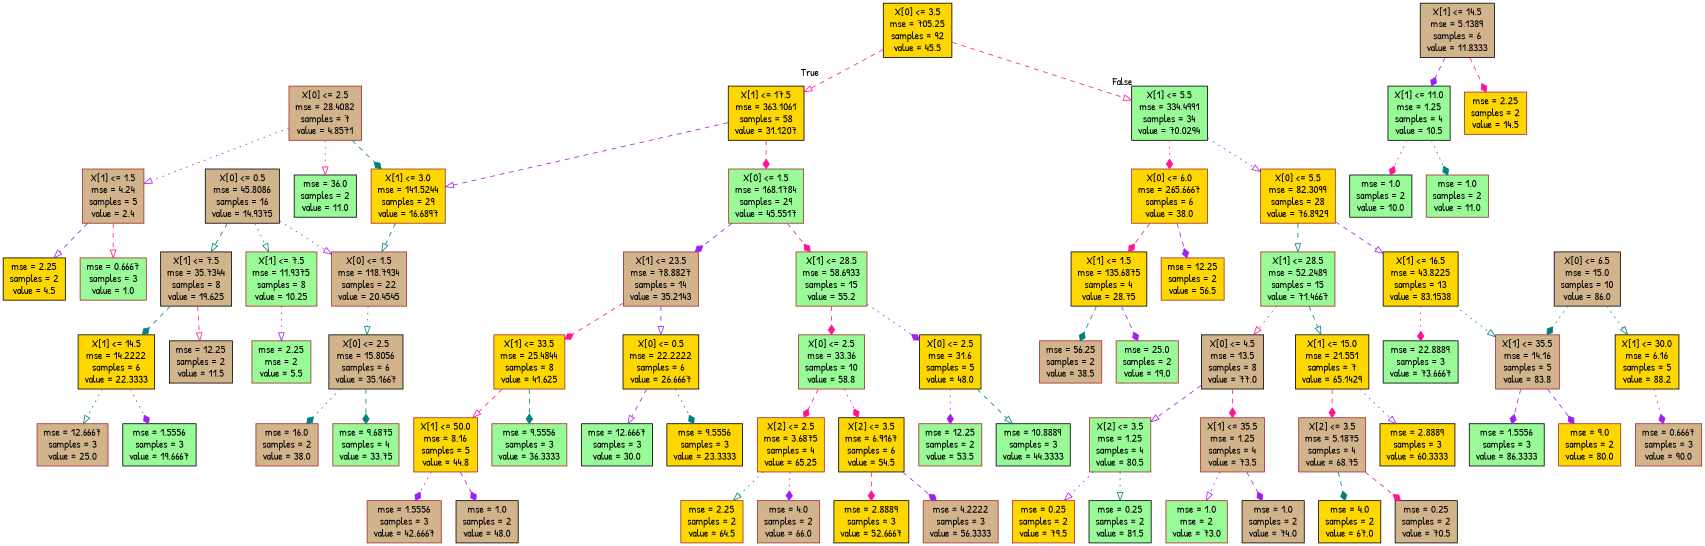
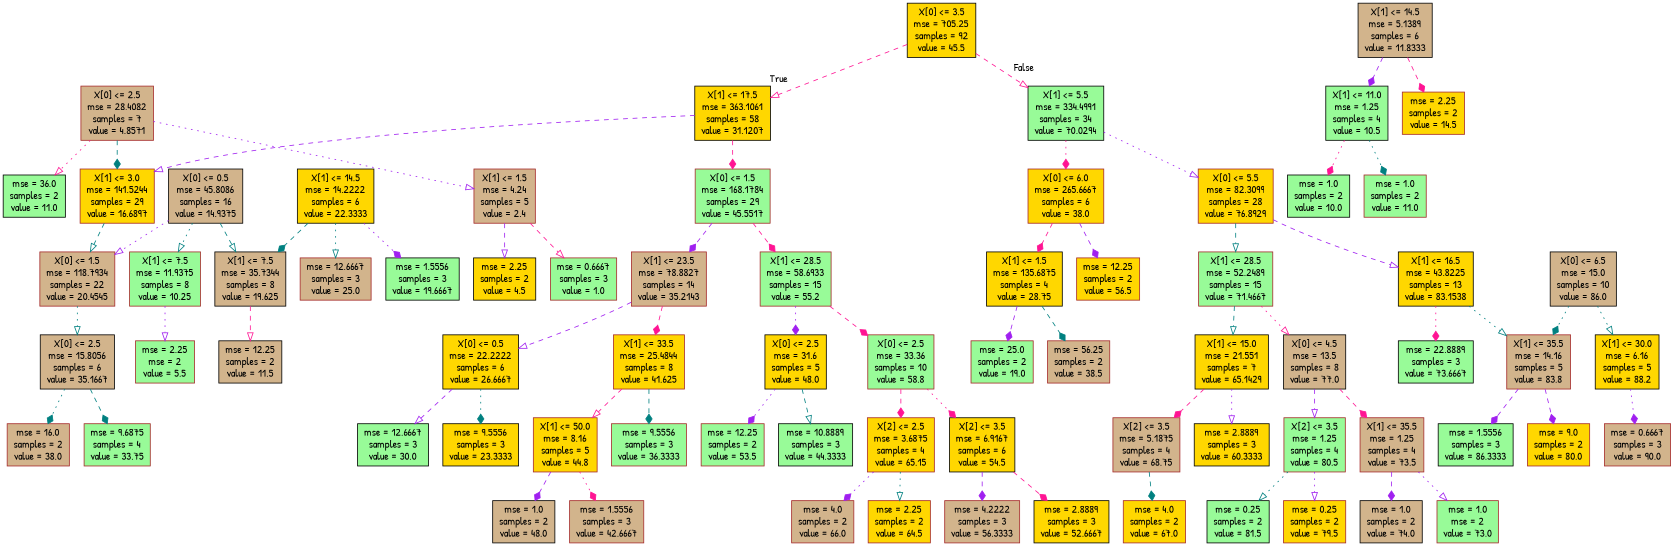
(160, 317) -> (297, 234)
(791, 445) -> (901, 445)
(426, 482) -> (585, 482)
(1350, 522) -> (1154, 522)
(1426, 522) -> none
